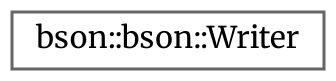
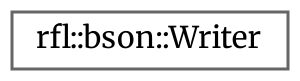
(168, 40) -> (150, 40)
